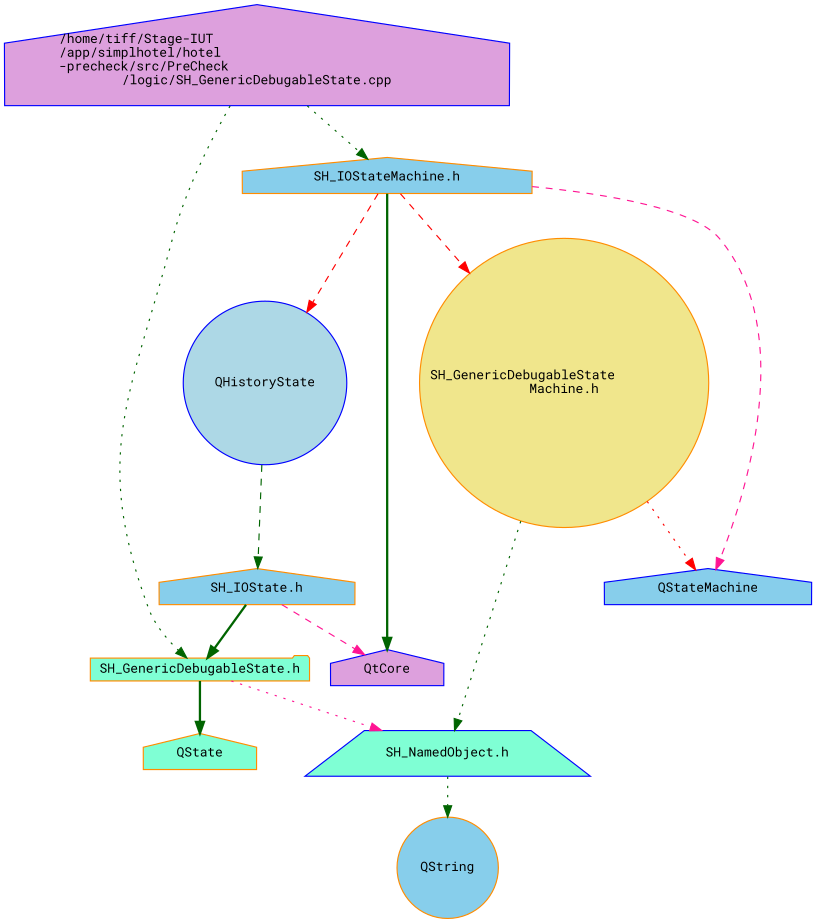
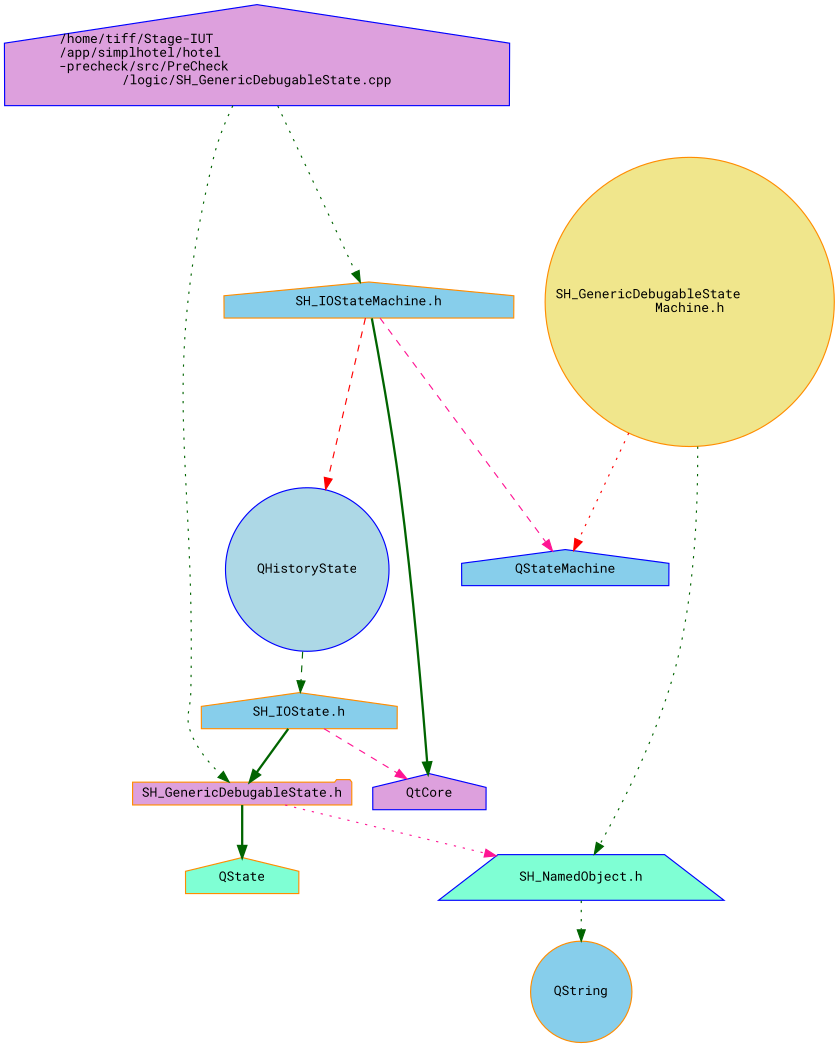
(431, 229) -> none
(200, 670) -> (242, 794)
